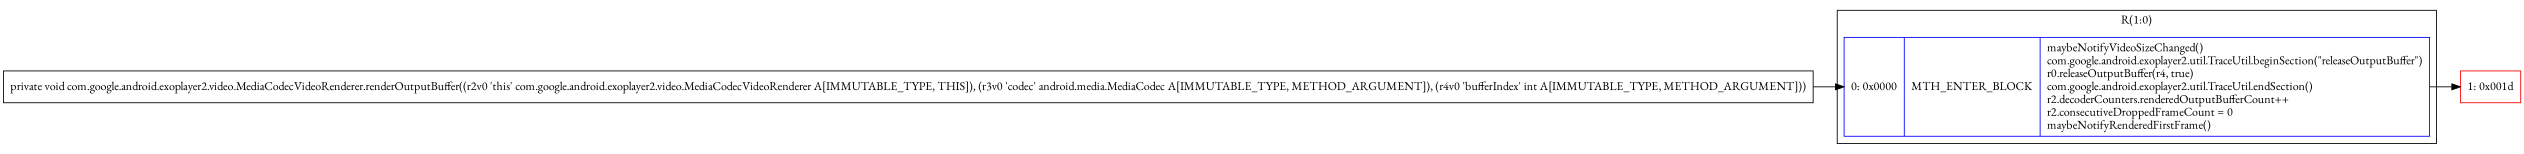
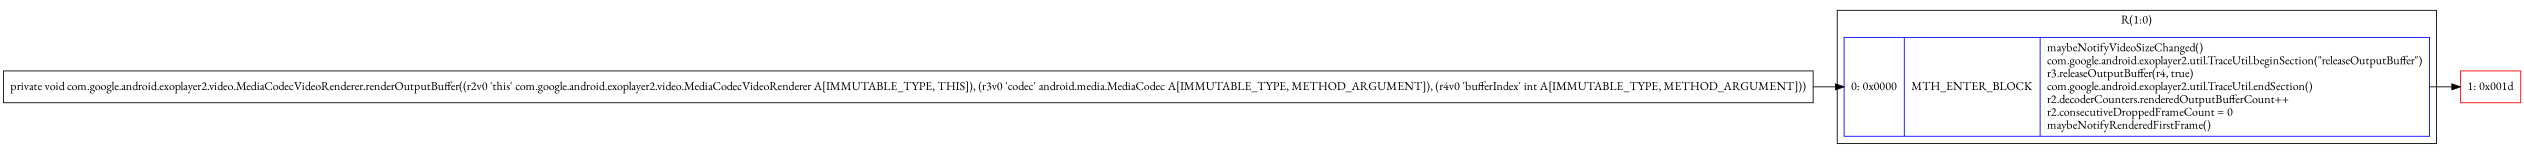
(2121, 74) -> (2121, 74)
